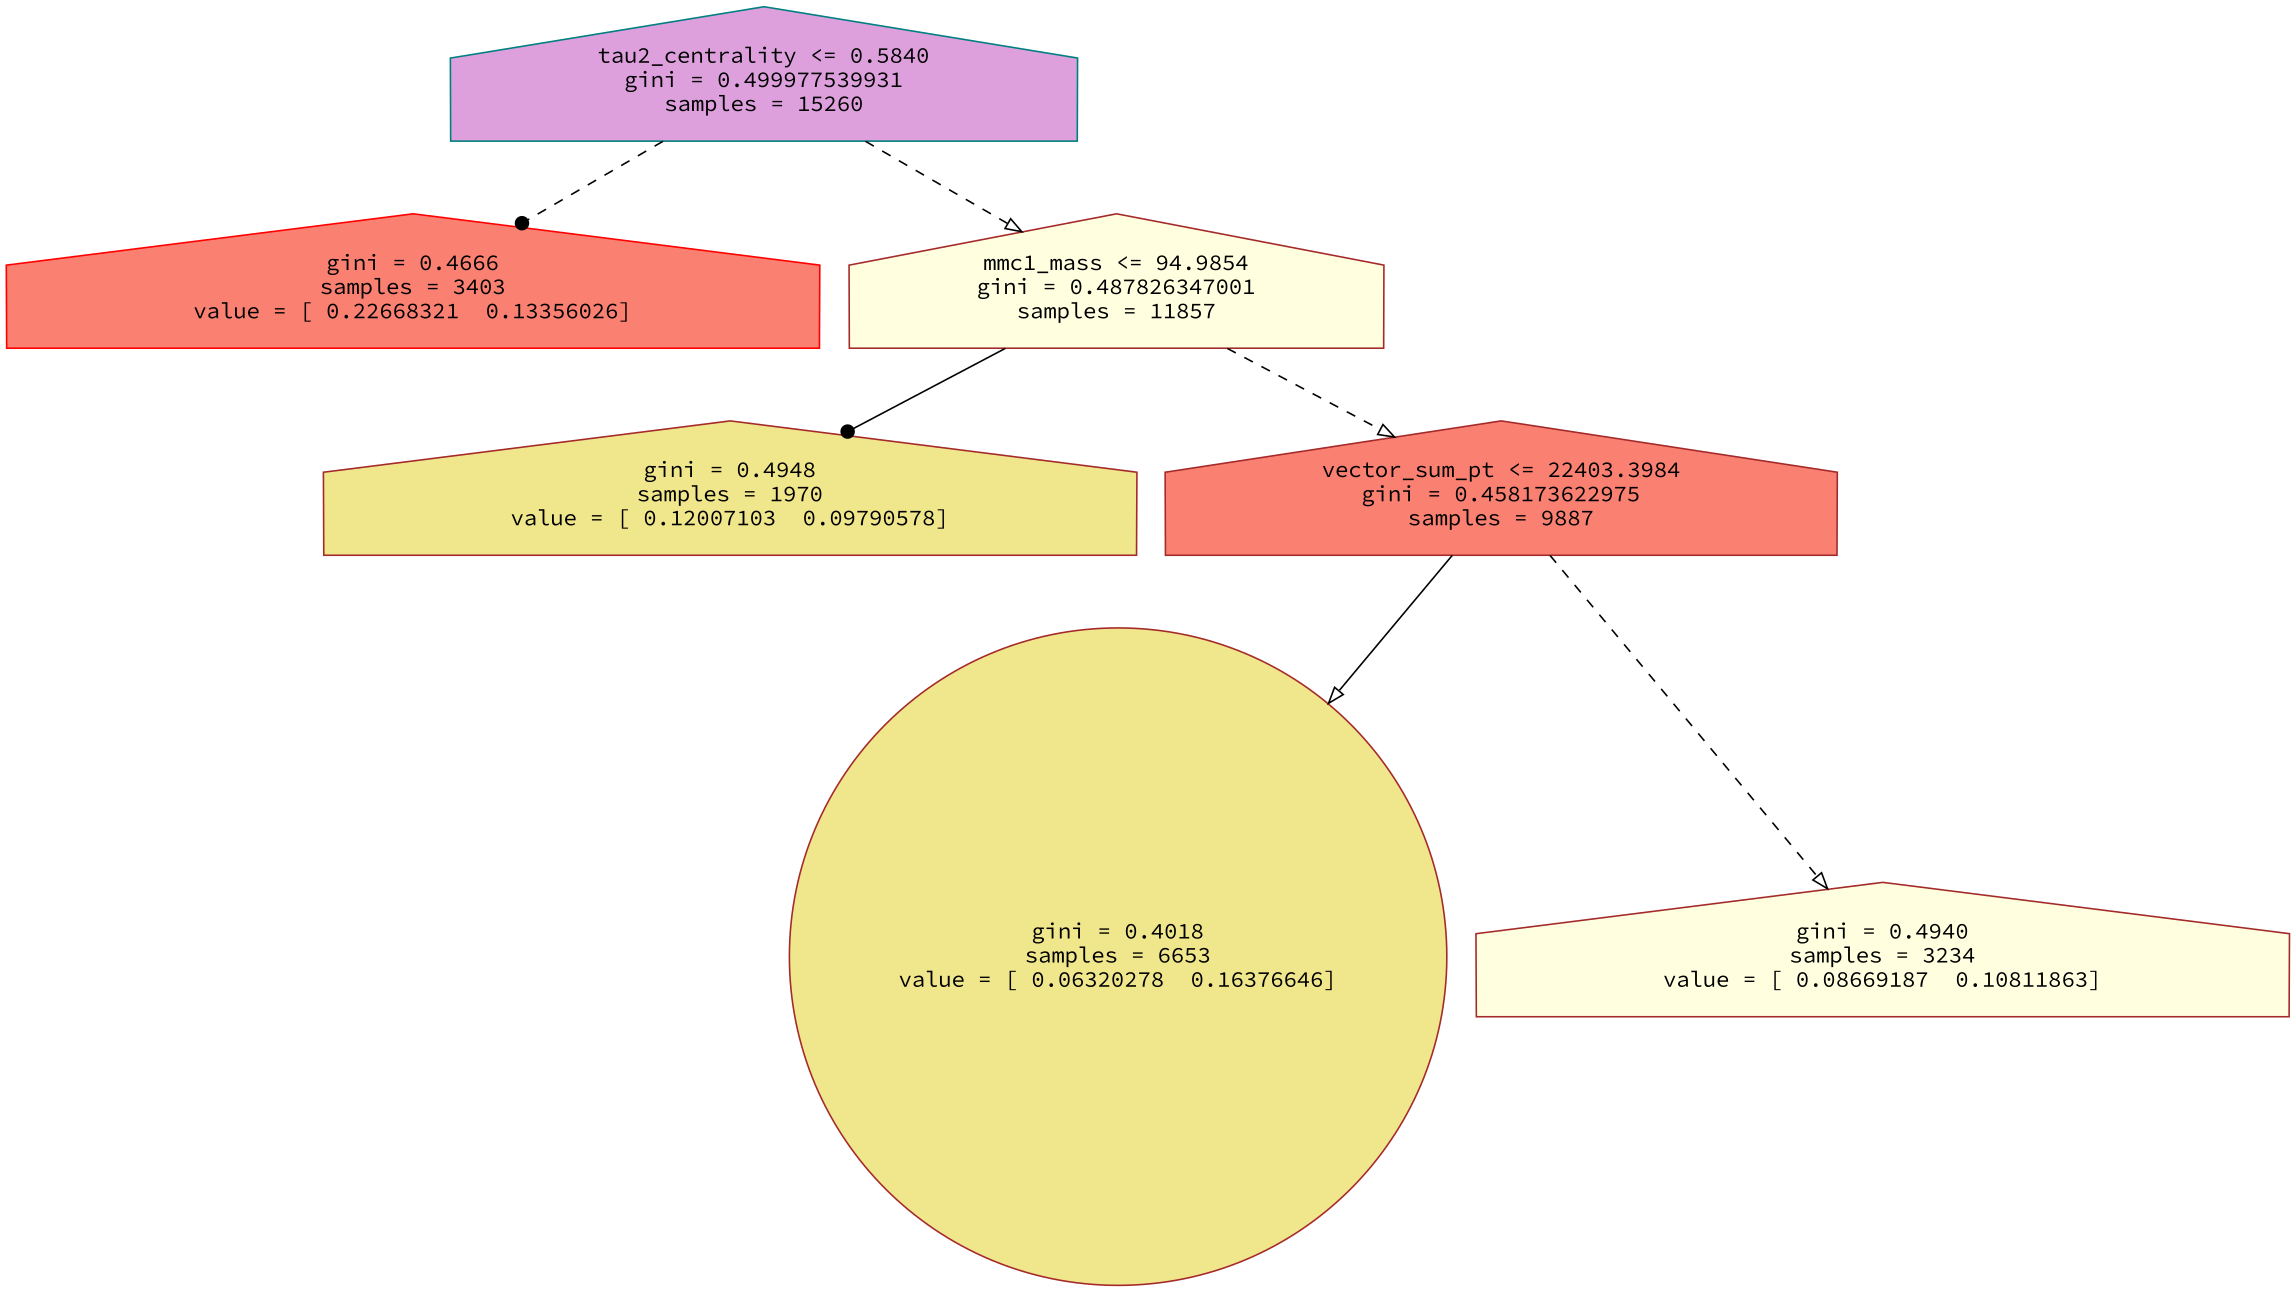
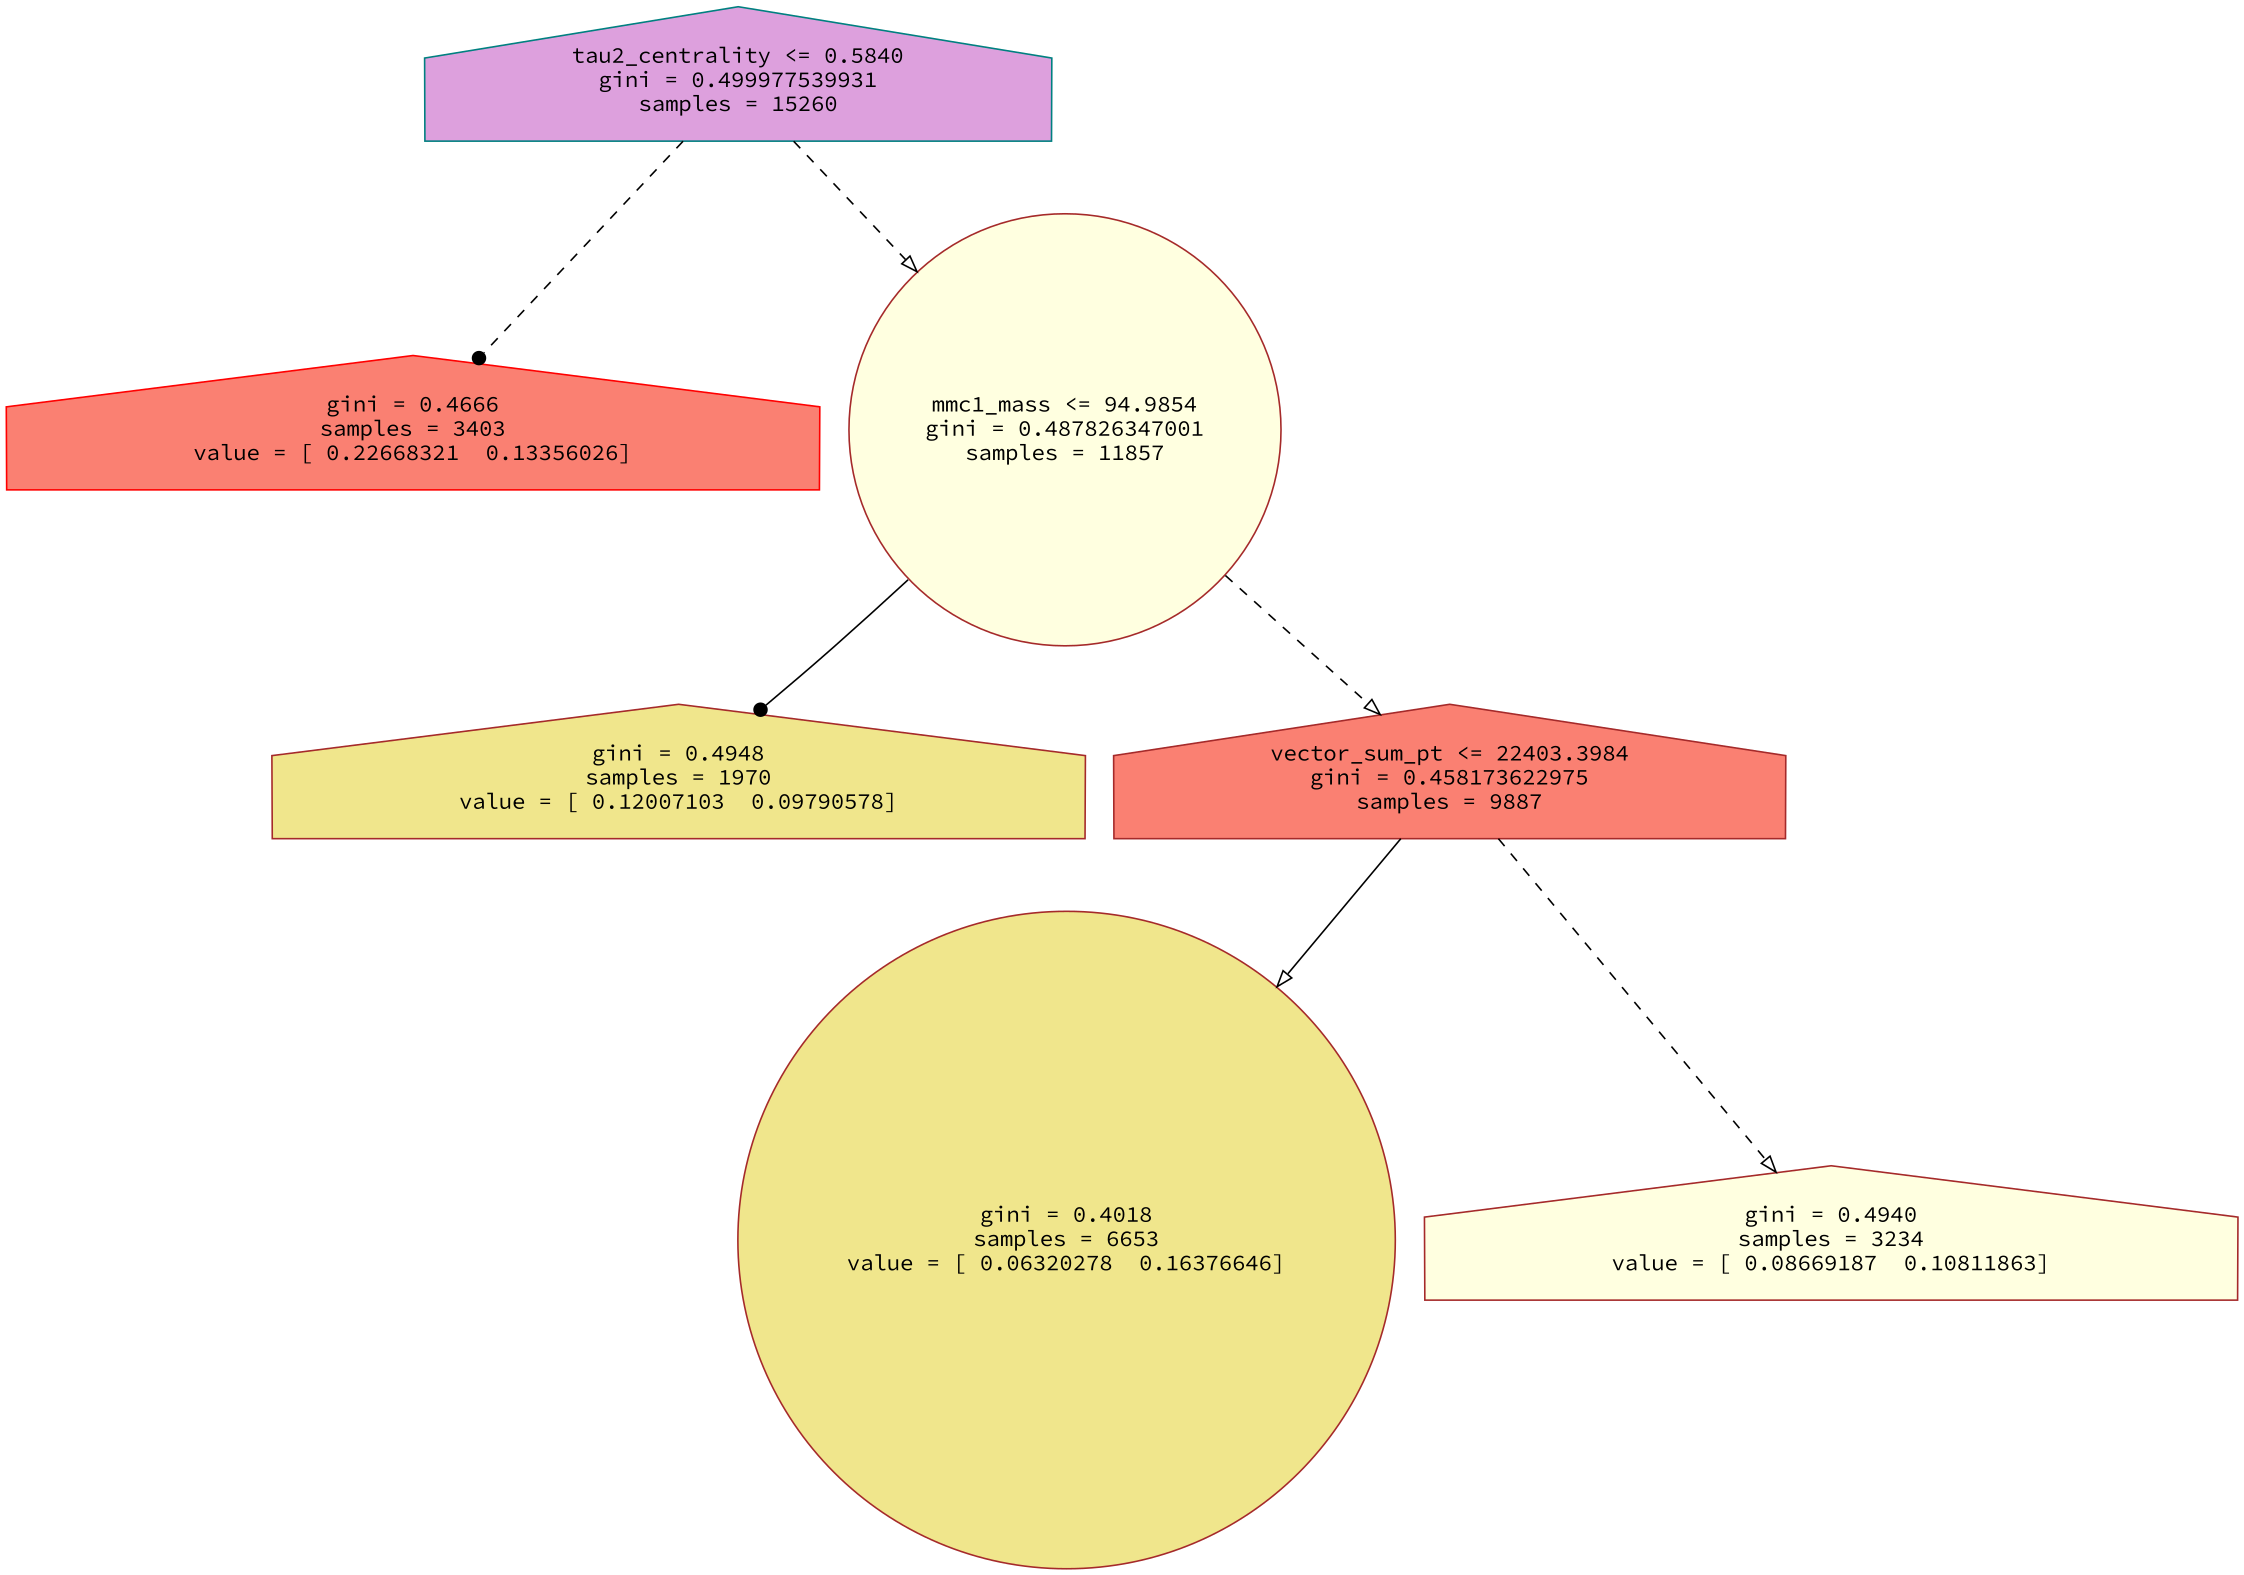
(1117, 288) -> (1065, 430)
